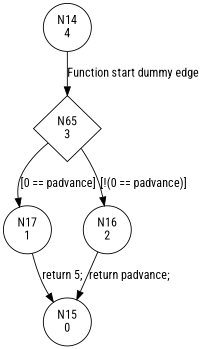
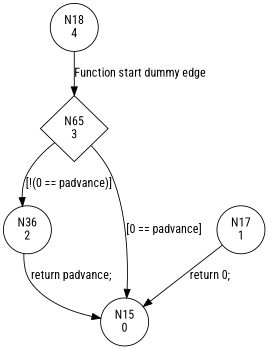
(67, 27) -> (74, 27)
(26, 167) -> (122, 213)
(107, 230) -> (27, 230)
(63, 276) -> (210, 276)
